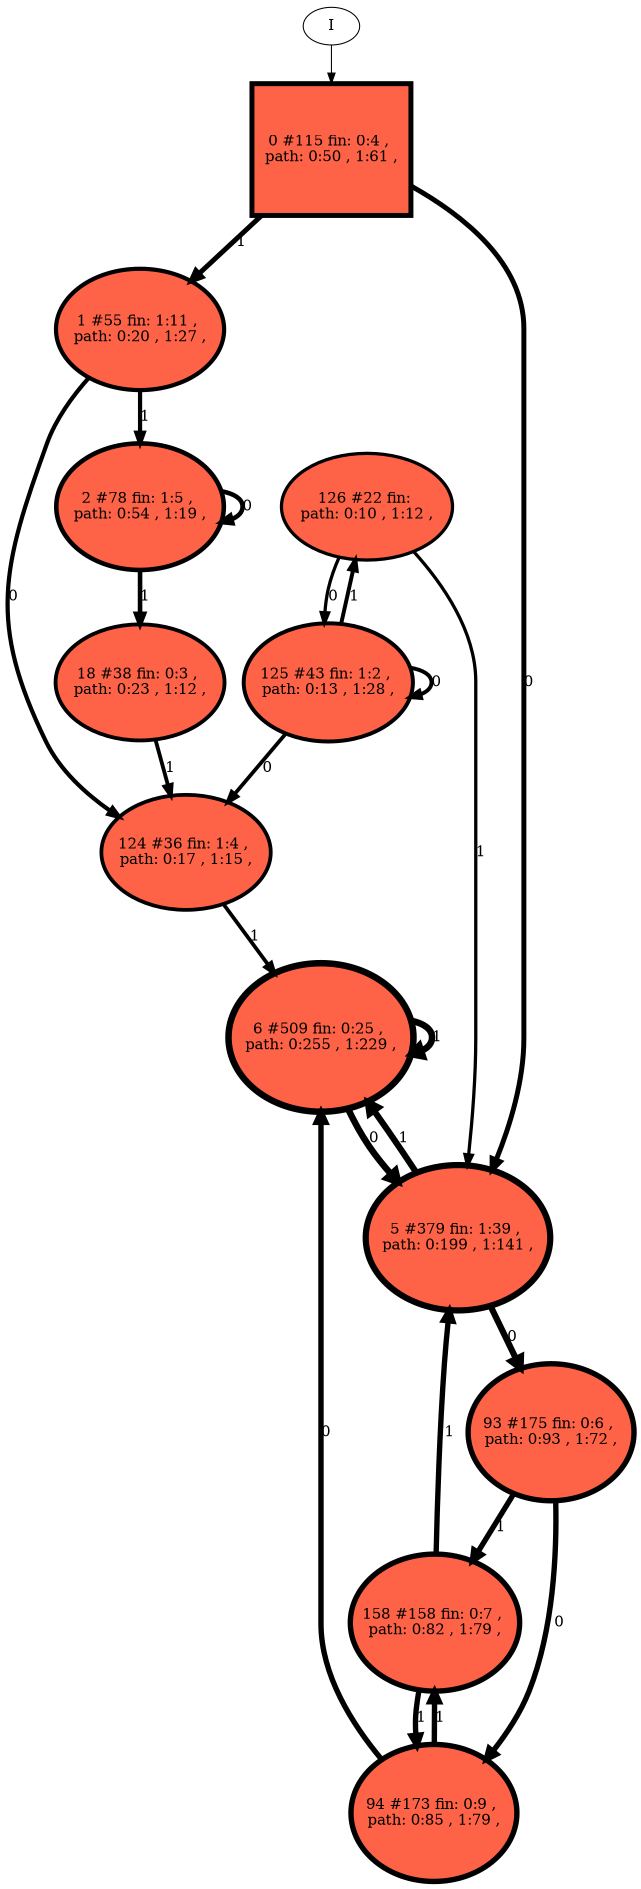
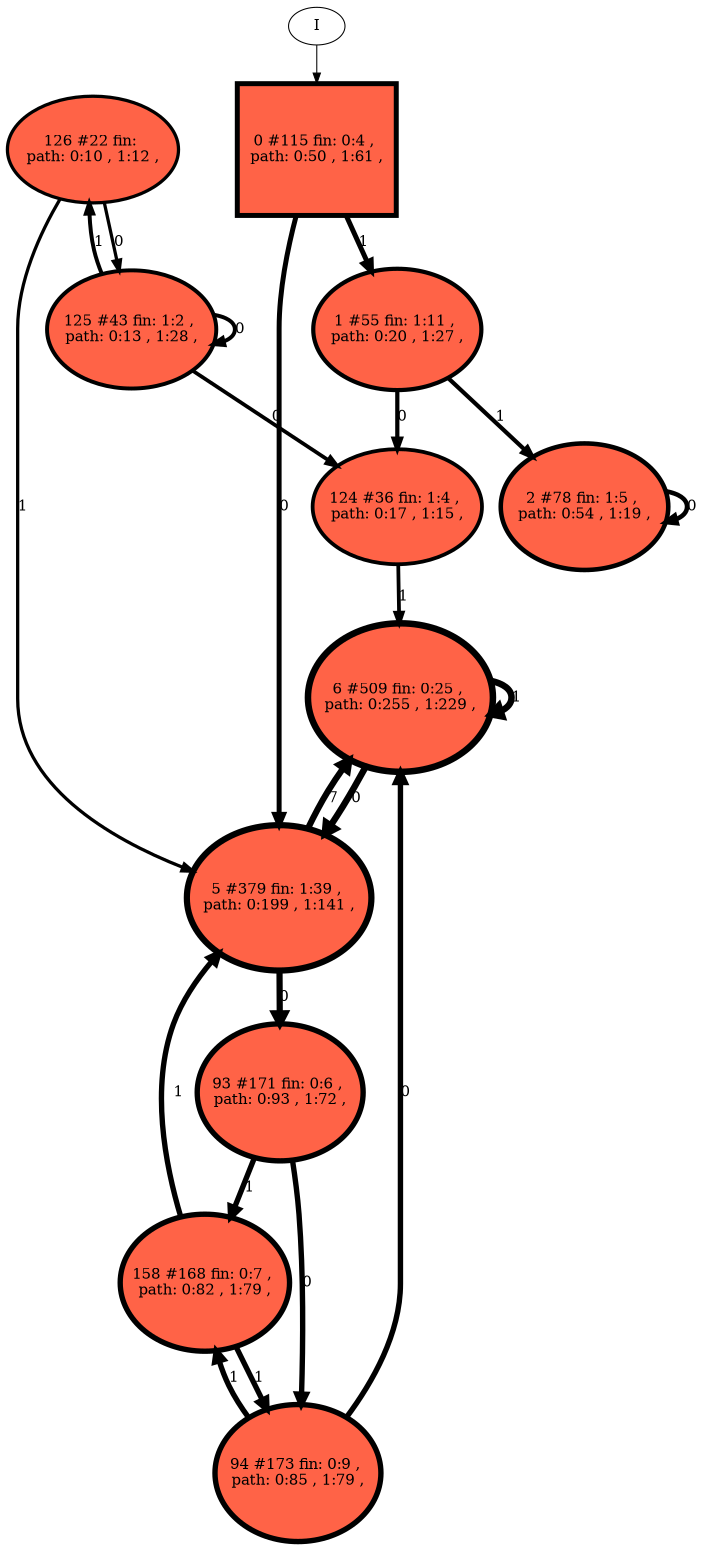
(140, 682) -> none
(406, 1138) -> (336, 798)
(551, 1432) -> (280, 1092)
(435, 1623) -> (205, 1283)
